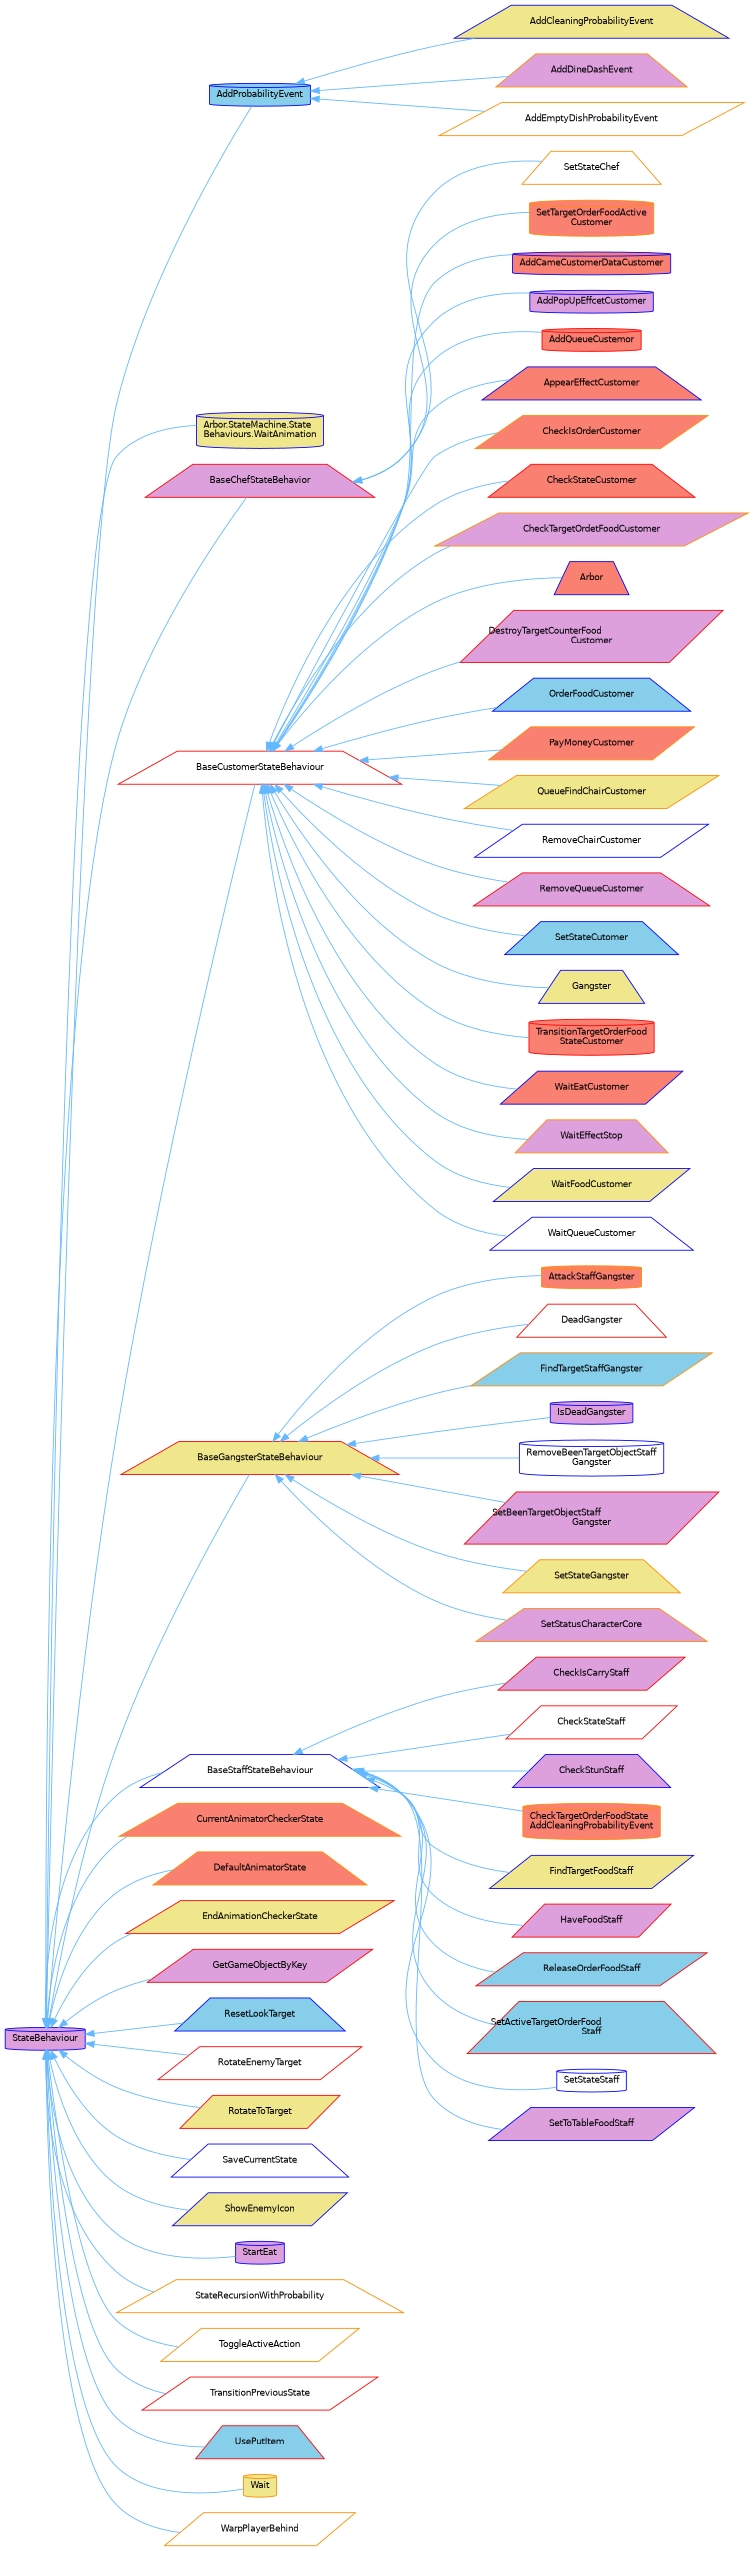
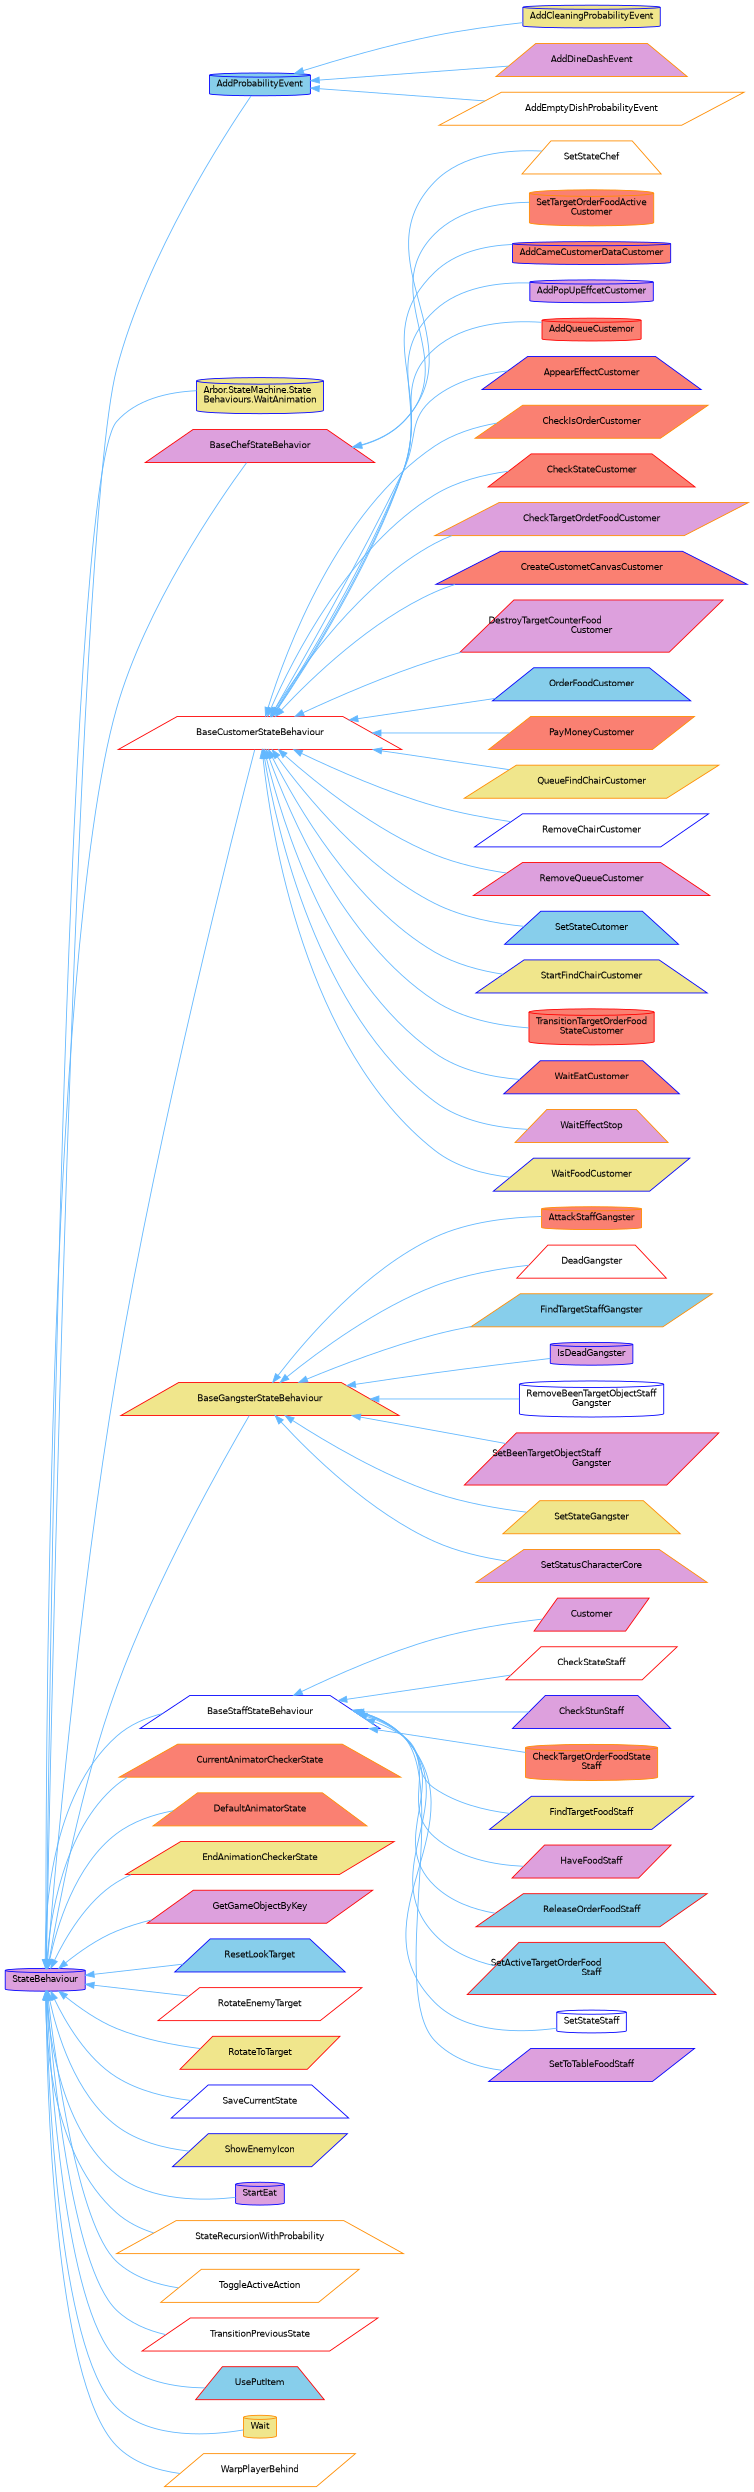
(592, 22) -> (592, 17)
(592, 578) -> (592, 568)
(592, 987) -> (592, 976)
(592, 1088) -> (592, 1077)
(592, 1234) -> none
(592, 1674) -> (592, 1615)
(592, 1821) -> (592, 1762)
